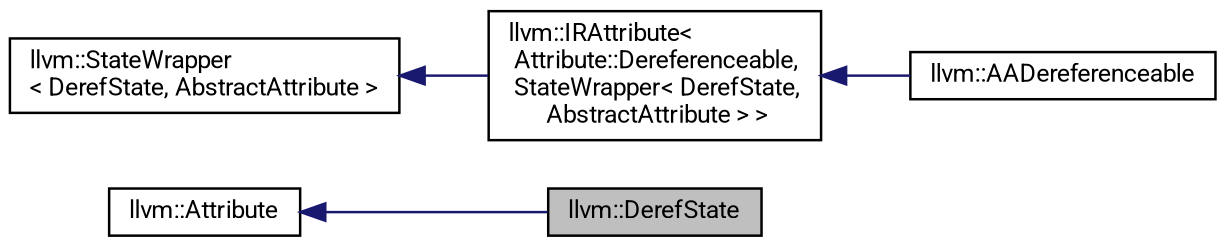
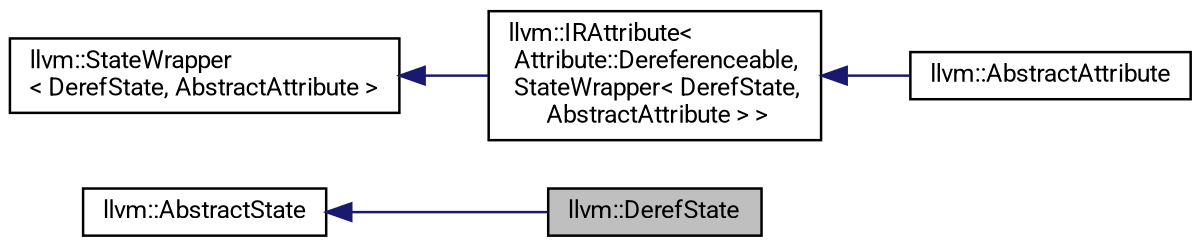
(1063, 76) -> (1051, 76)
(205, 212) -> (205, 212)
